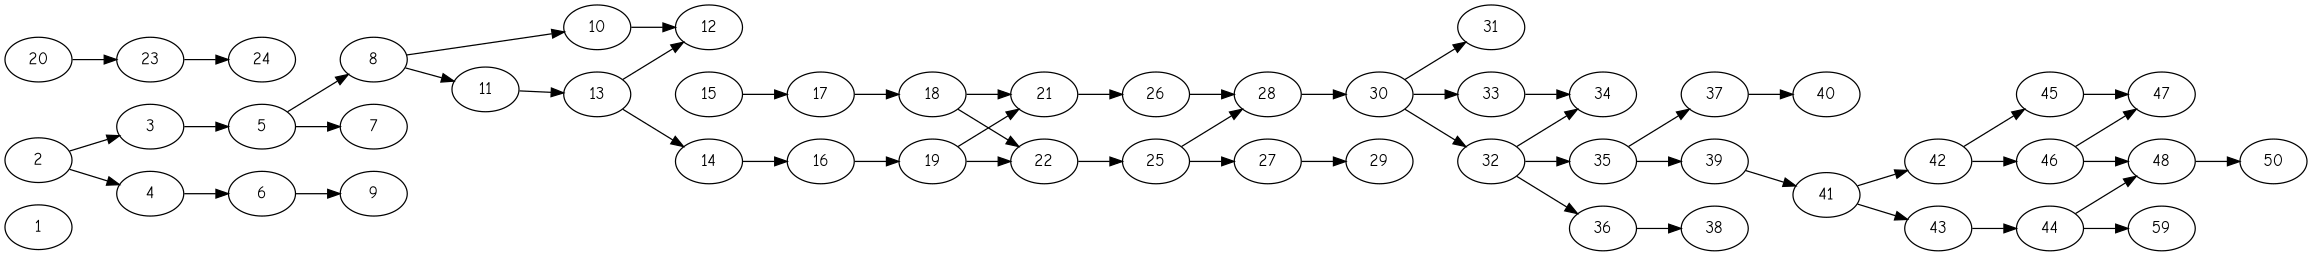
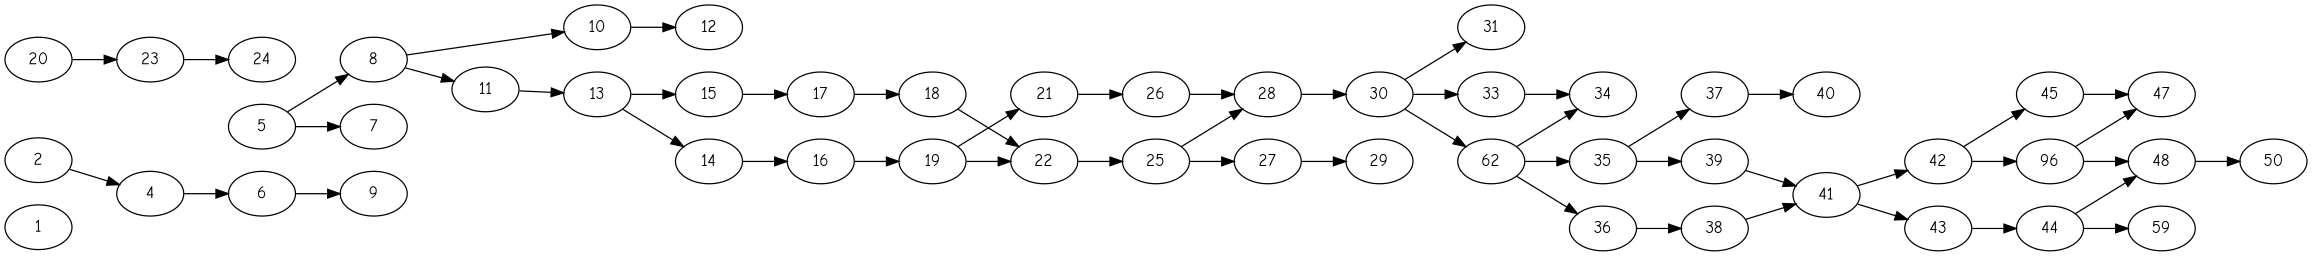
(648, 64) -> (647, 94)
(982, 94) -> none
(150, 127) -> none
(1491, 161) -> (1491, 161)
(2050, 161) -> (2050, 161)
none -> (1765, 214)
